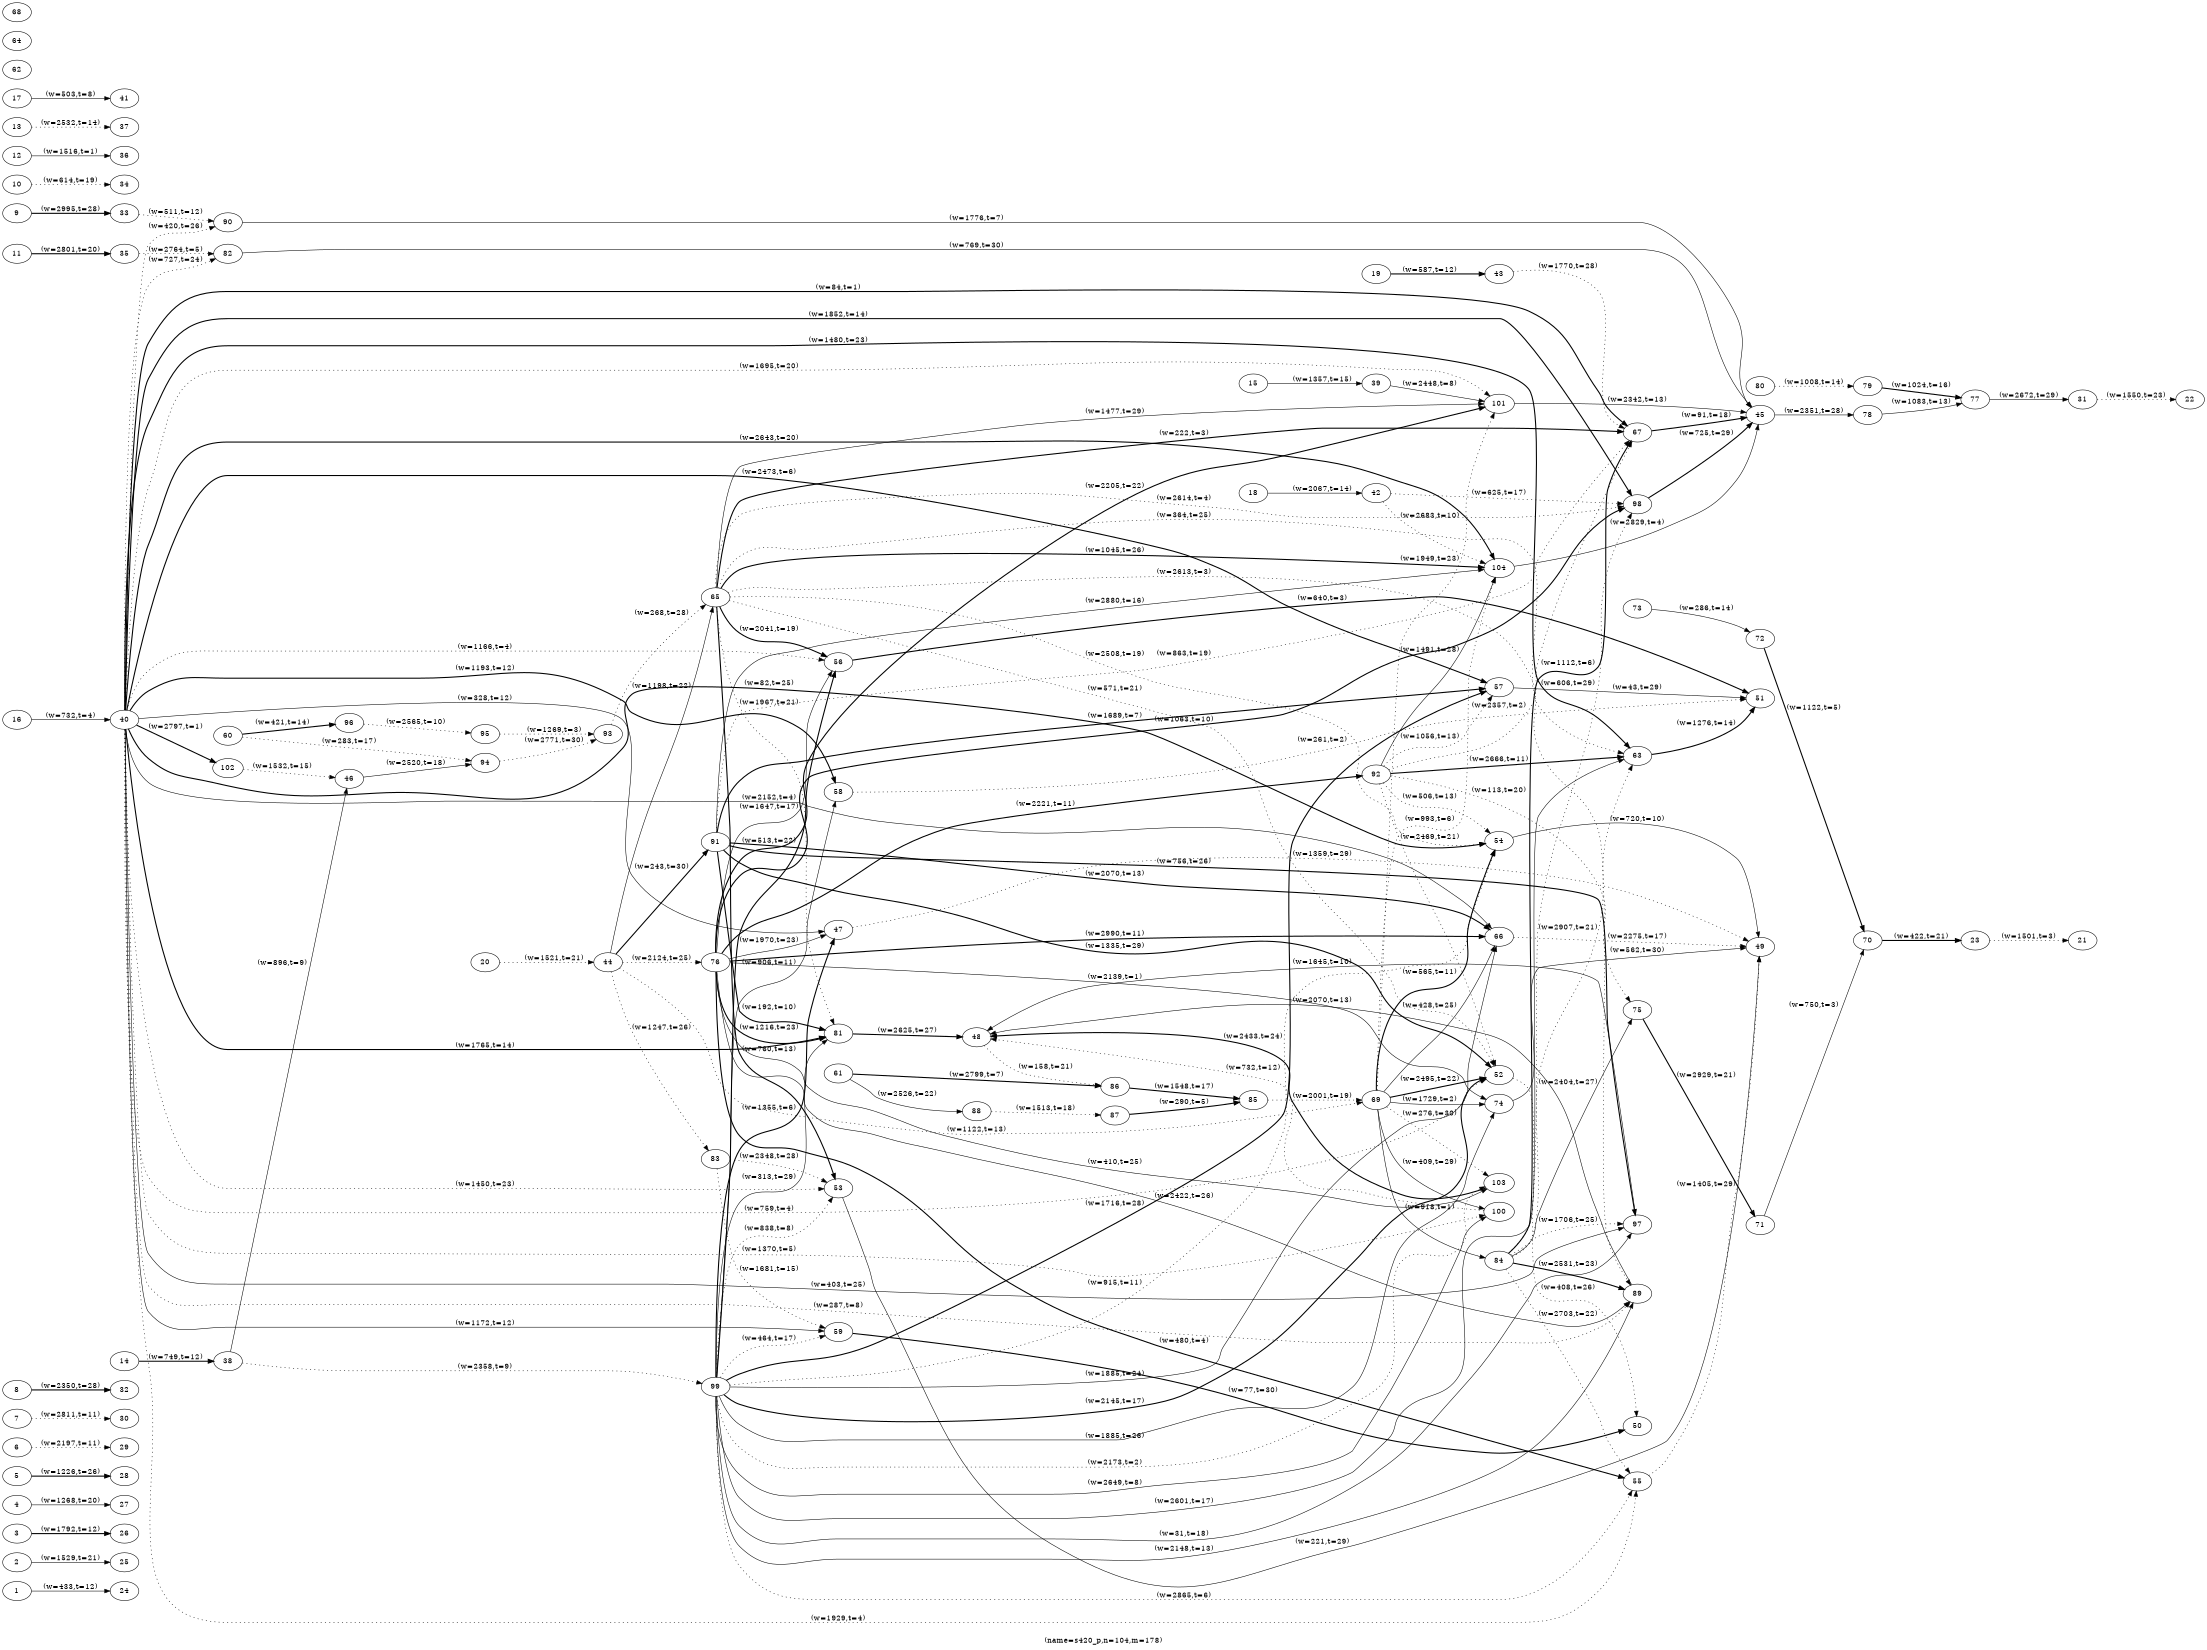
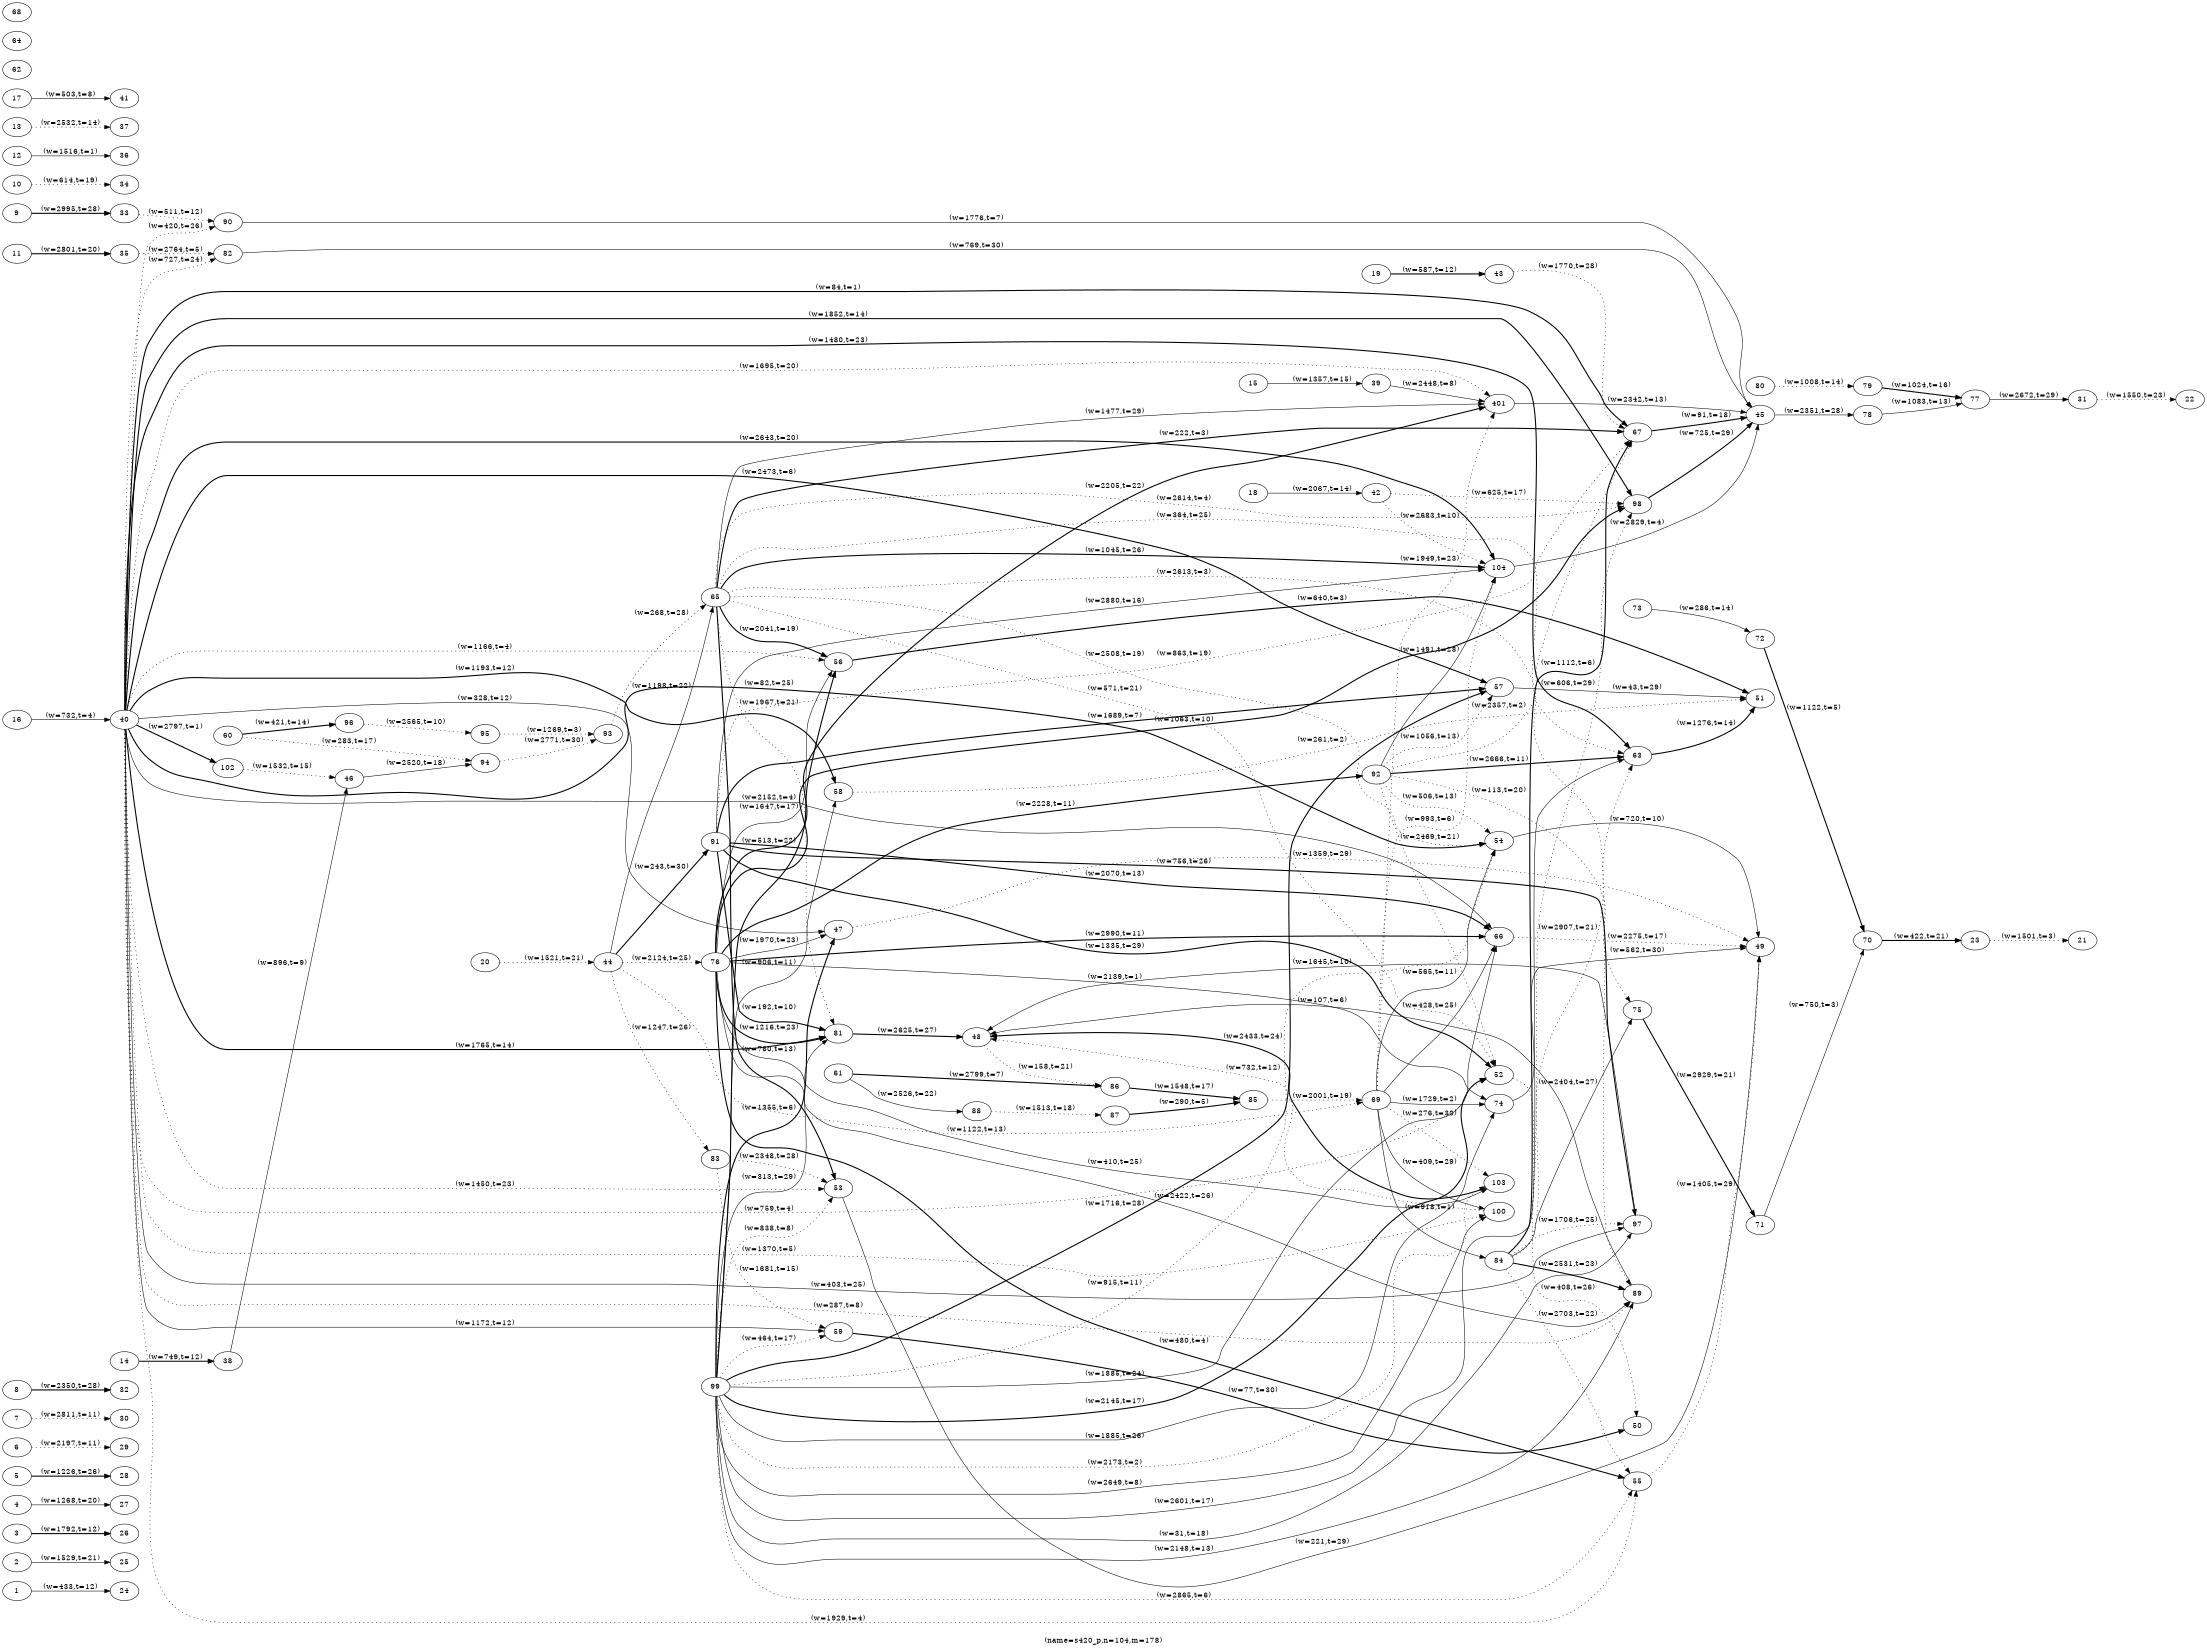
(1499, 404) -> (1499, 404)
(1046, 804) -> (1046, 804)
(1446, 986) -> (1446, 986)
(1323, 1000) -> (1323, 1000)
(1435, 1088) -> none
(470, 1371) -> none
